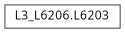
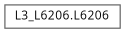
(63, 17) -> (63, 17)
